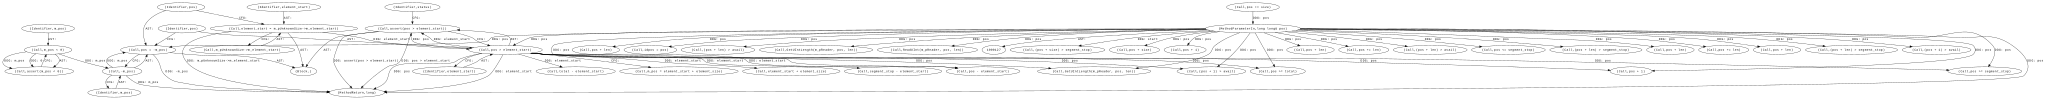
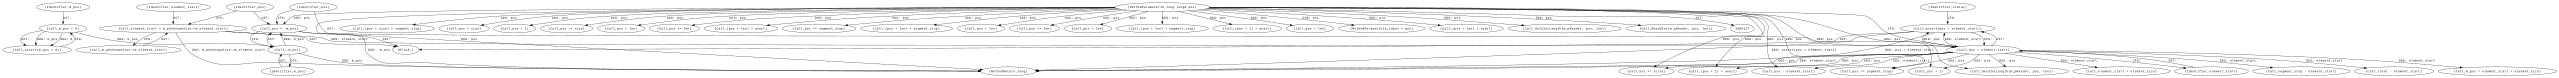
(1253, 17) -> (719, 14)
(539, 39) -> (1893, 29)
(1148, 39) -> (509, 18)
(650, 50) -> (1382, 29)
(616, 61) -> (2417, 61)
